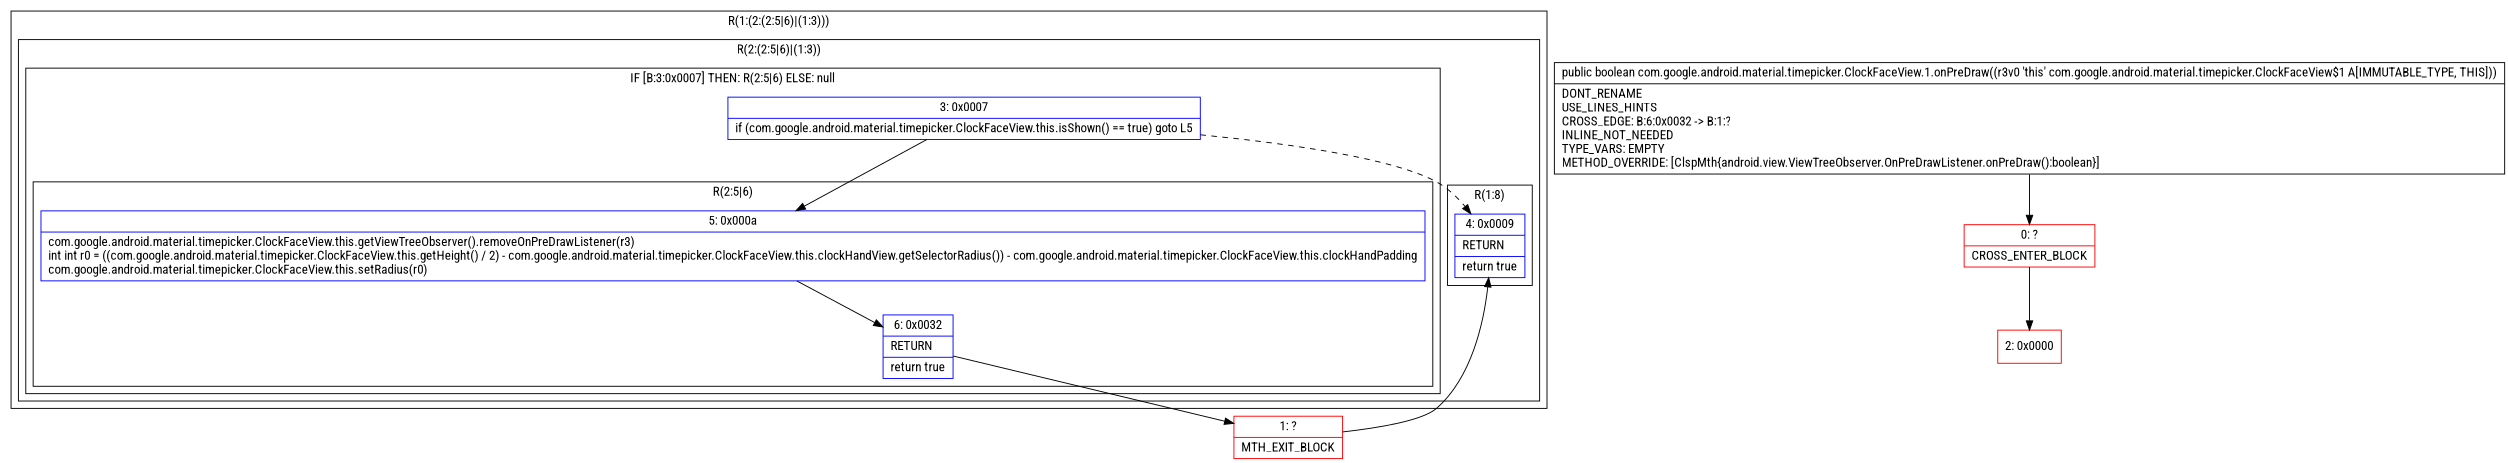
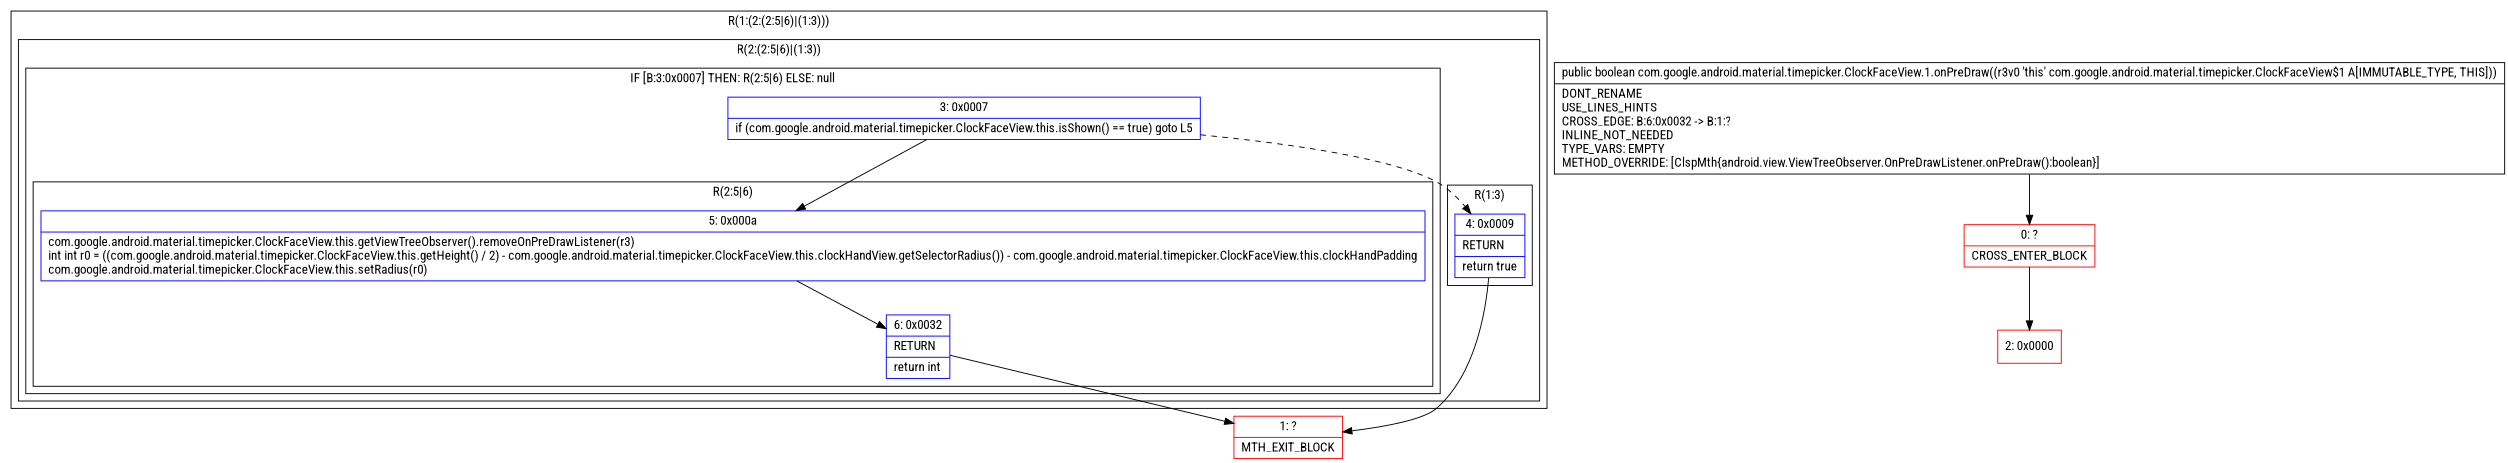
(1490, 196) -> (1490, 196)
(918, 367) -> (918, 367)
(1449, 395) -> (1455, 387)
